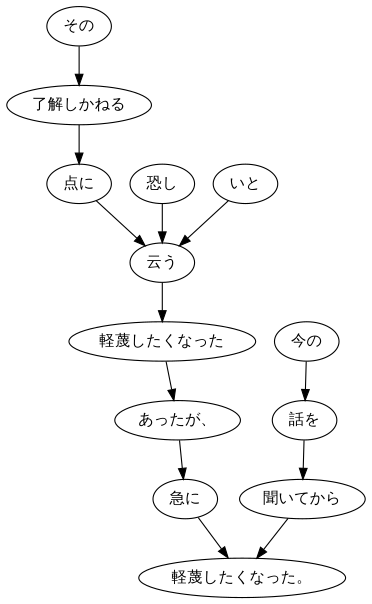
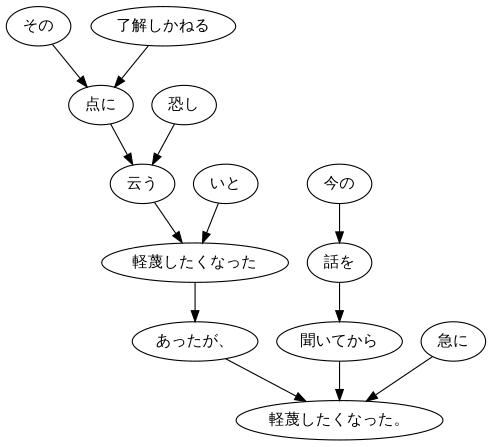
(79, 60) -> (66, 61)
(208, 220) -> (213, 218)
(181, 454) -> (261, 377)
